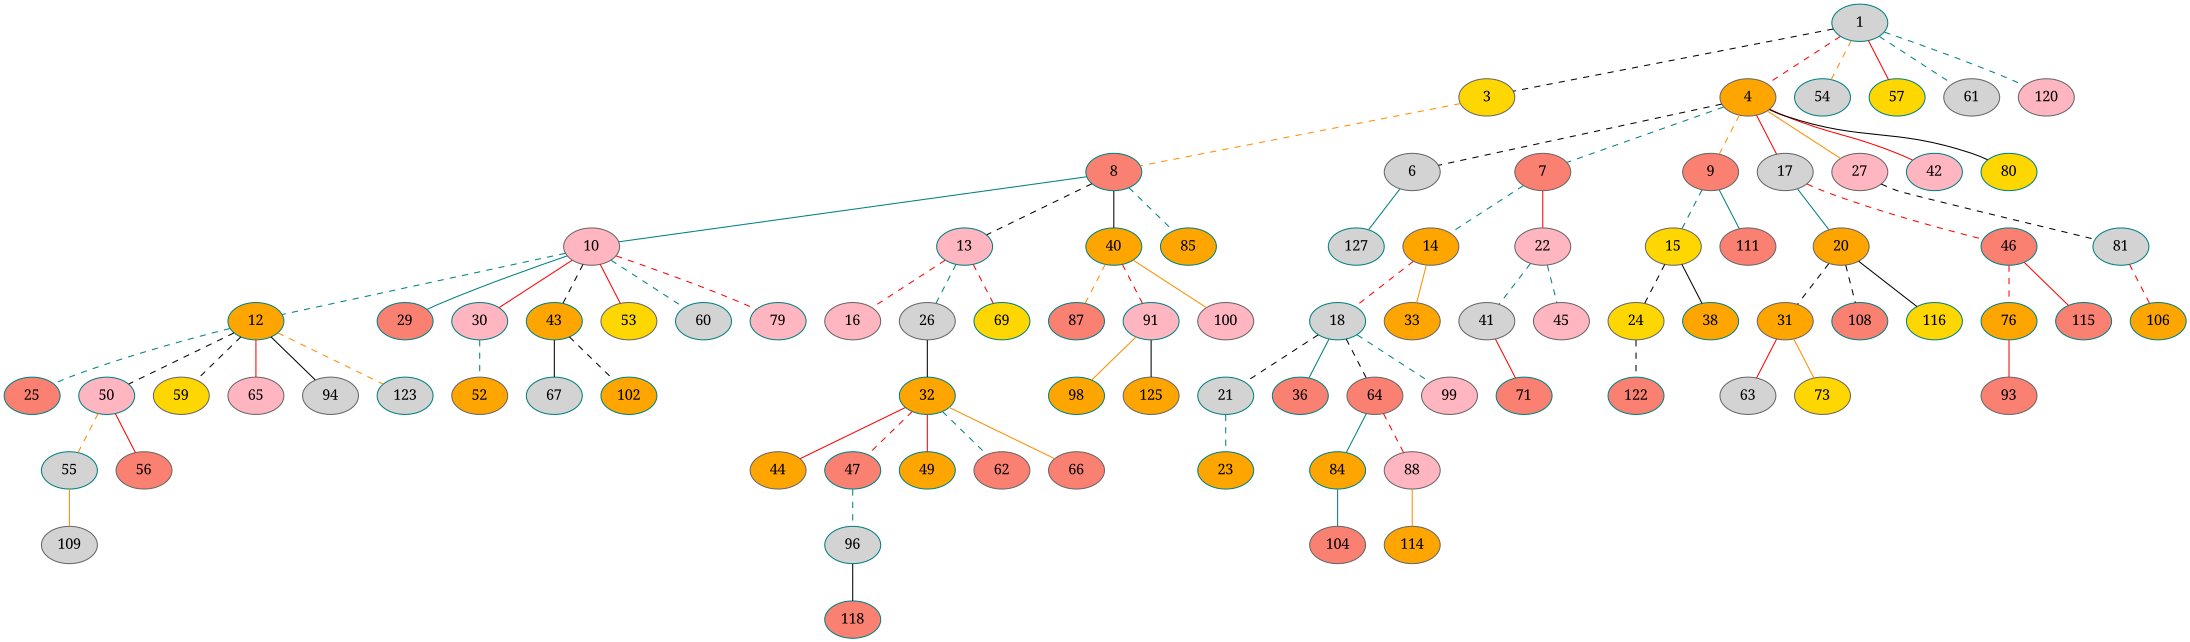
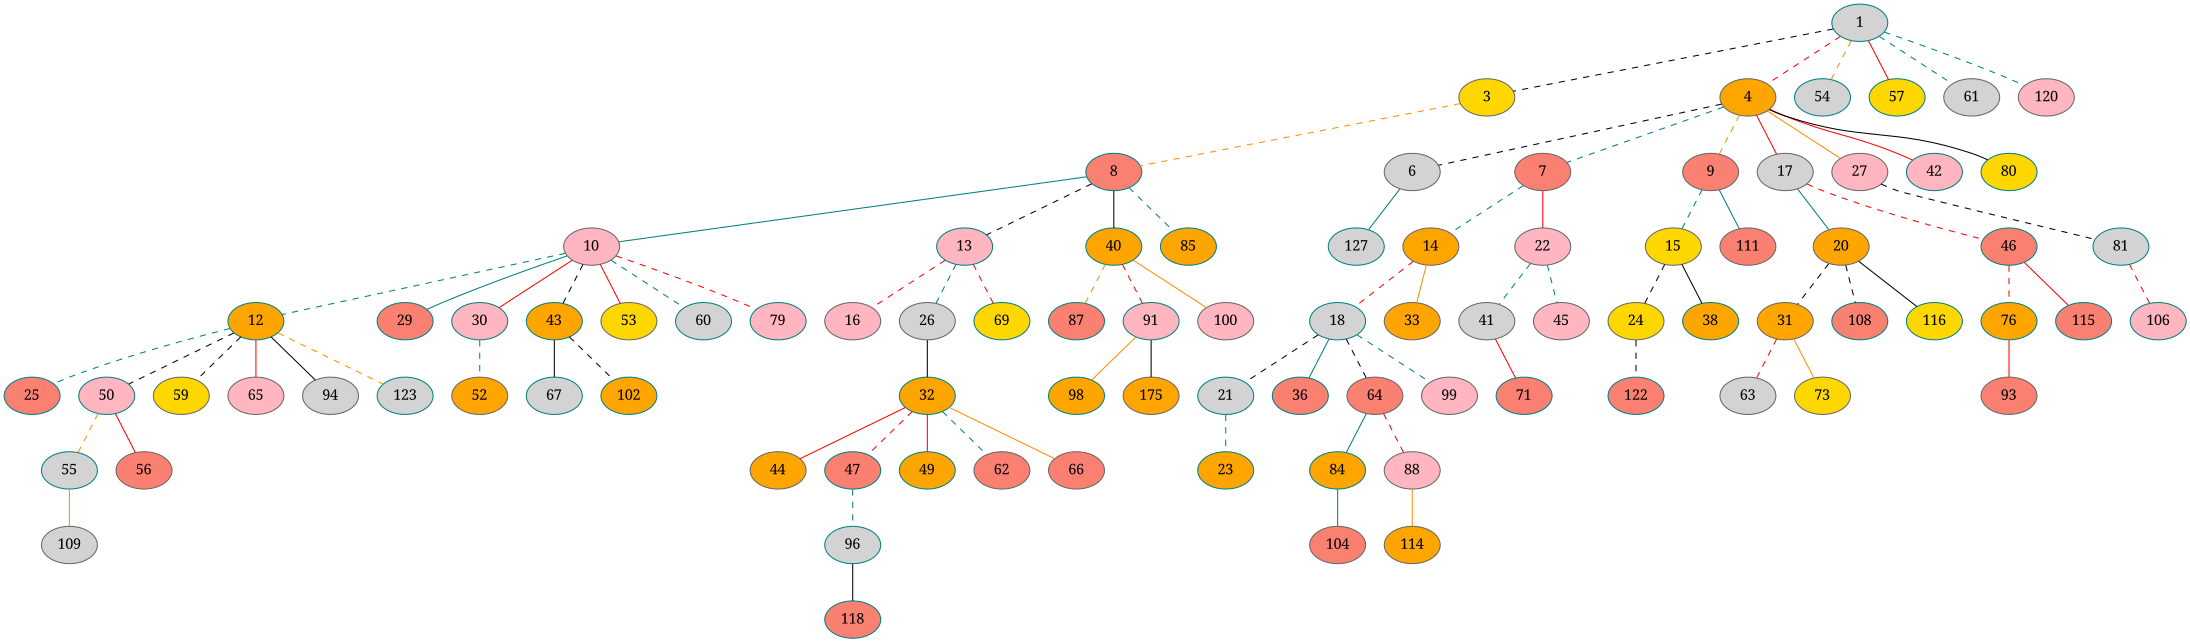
(2158, 321) -> (2158, 321)
(1767, 359) -> (1767, 359)
(1151, 396) -> (1151, 396)
